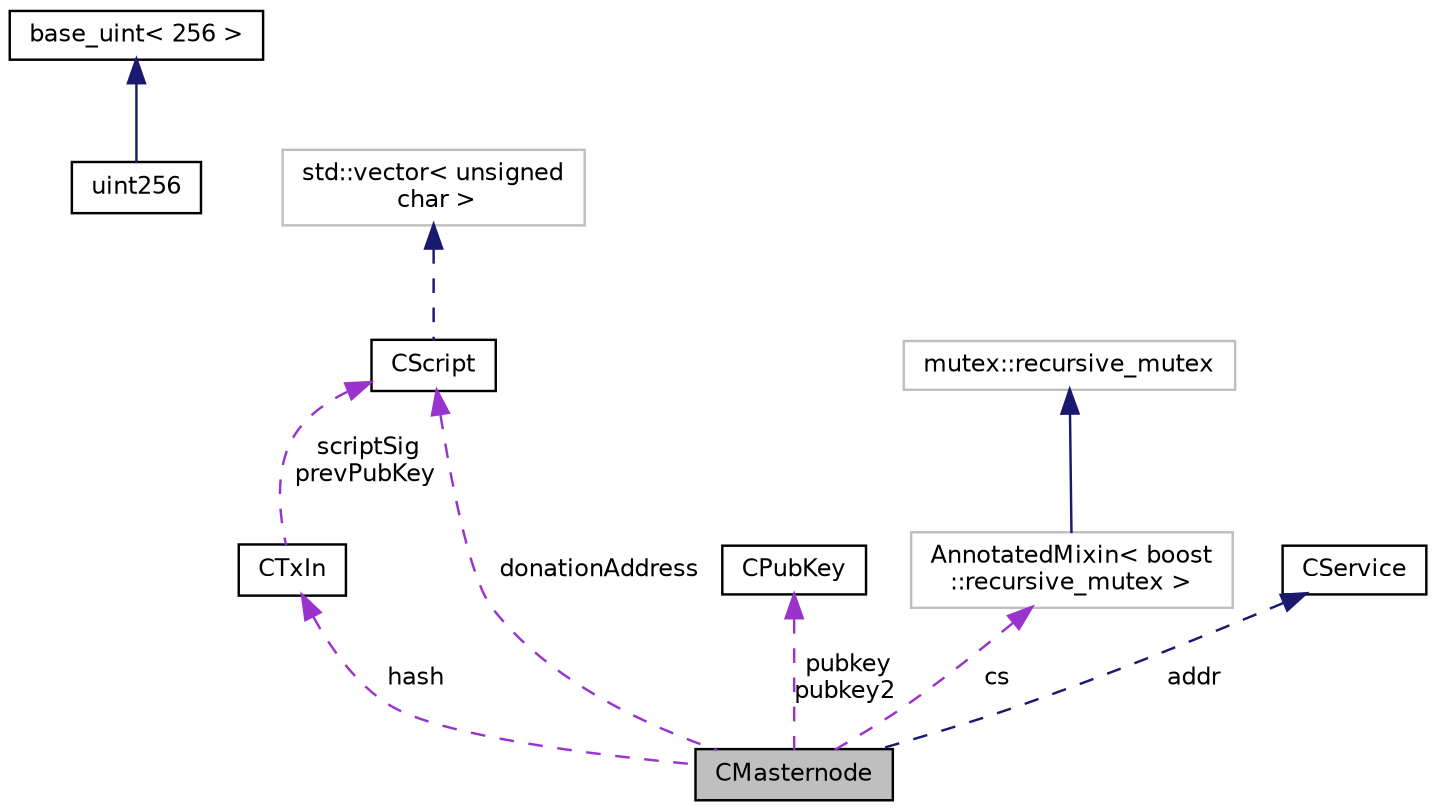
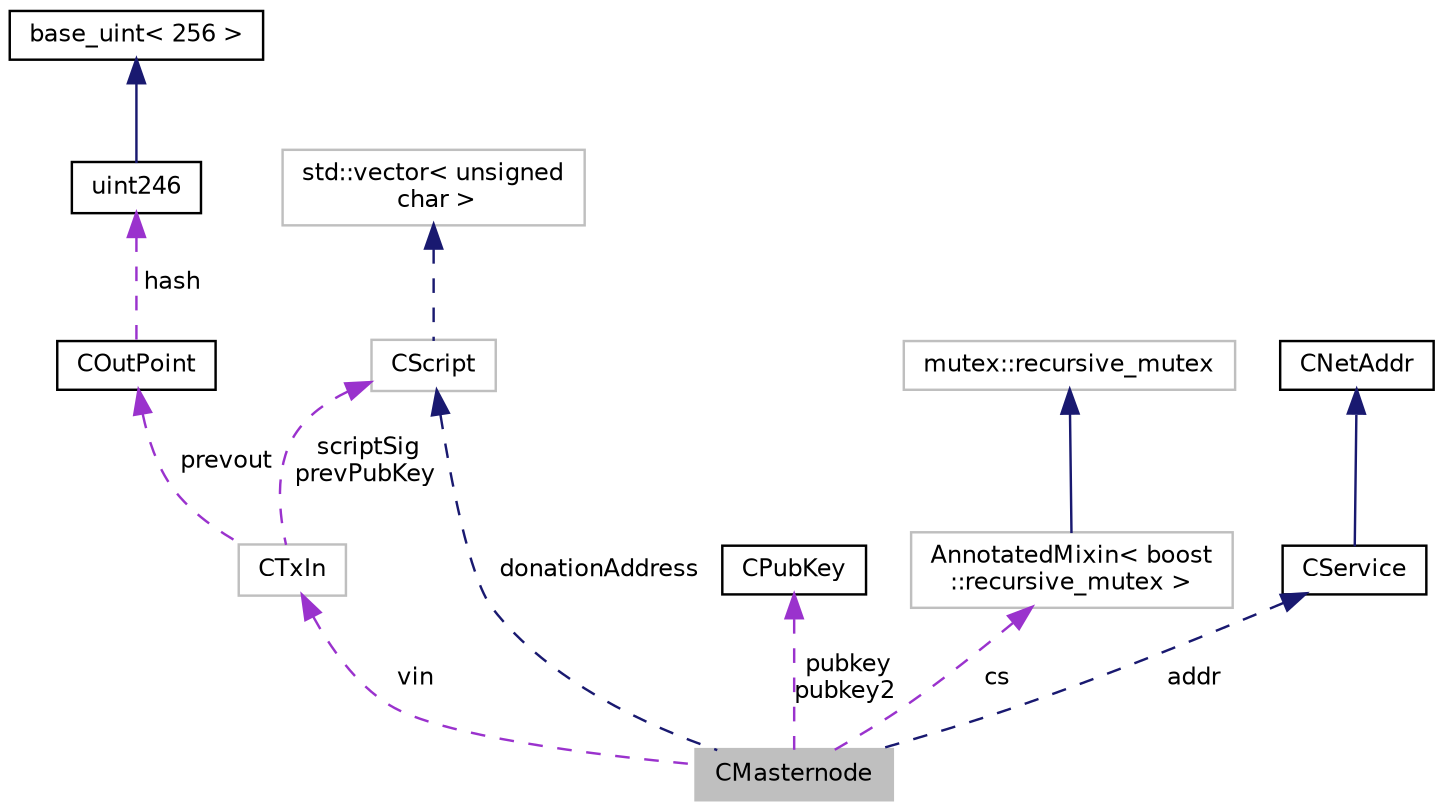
(136, 188) -> (136, 188)
none -> (136, 365)
(434, 365) -> (434, 365)
none -> (1357, 365)
(292, 570) -> (292, 570)
(515, 634) -> (515, 634)
(413, 678) -> (413, 678)
(794, 775) -> (794, 775)
